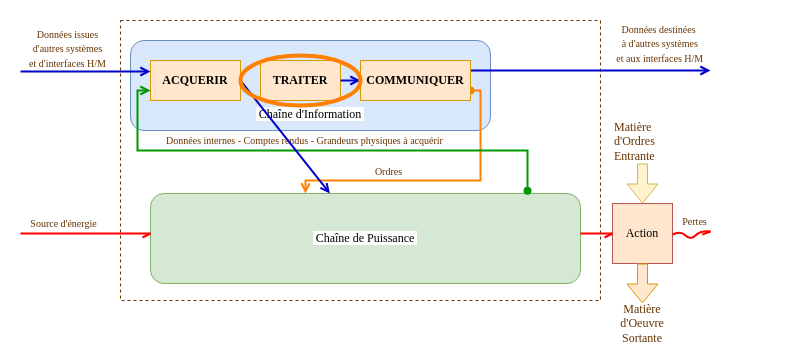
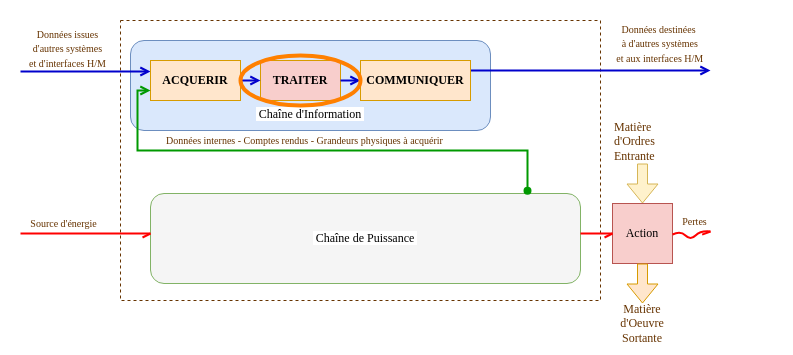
(301, 81) -> (301, 81)
(284, 136) -> (249, 81)
(438, 181) -> none
(643, 234) -> (643, 234)
(366, 239) -> (366, 239)
